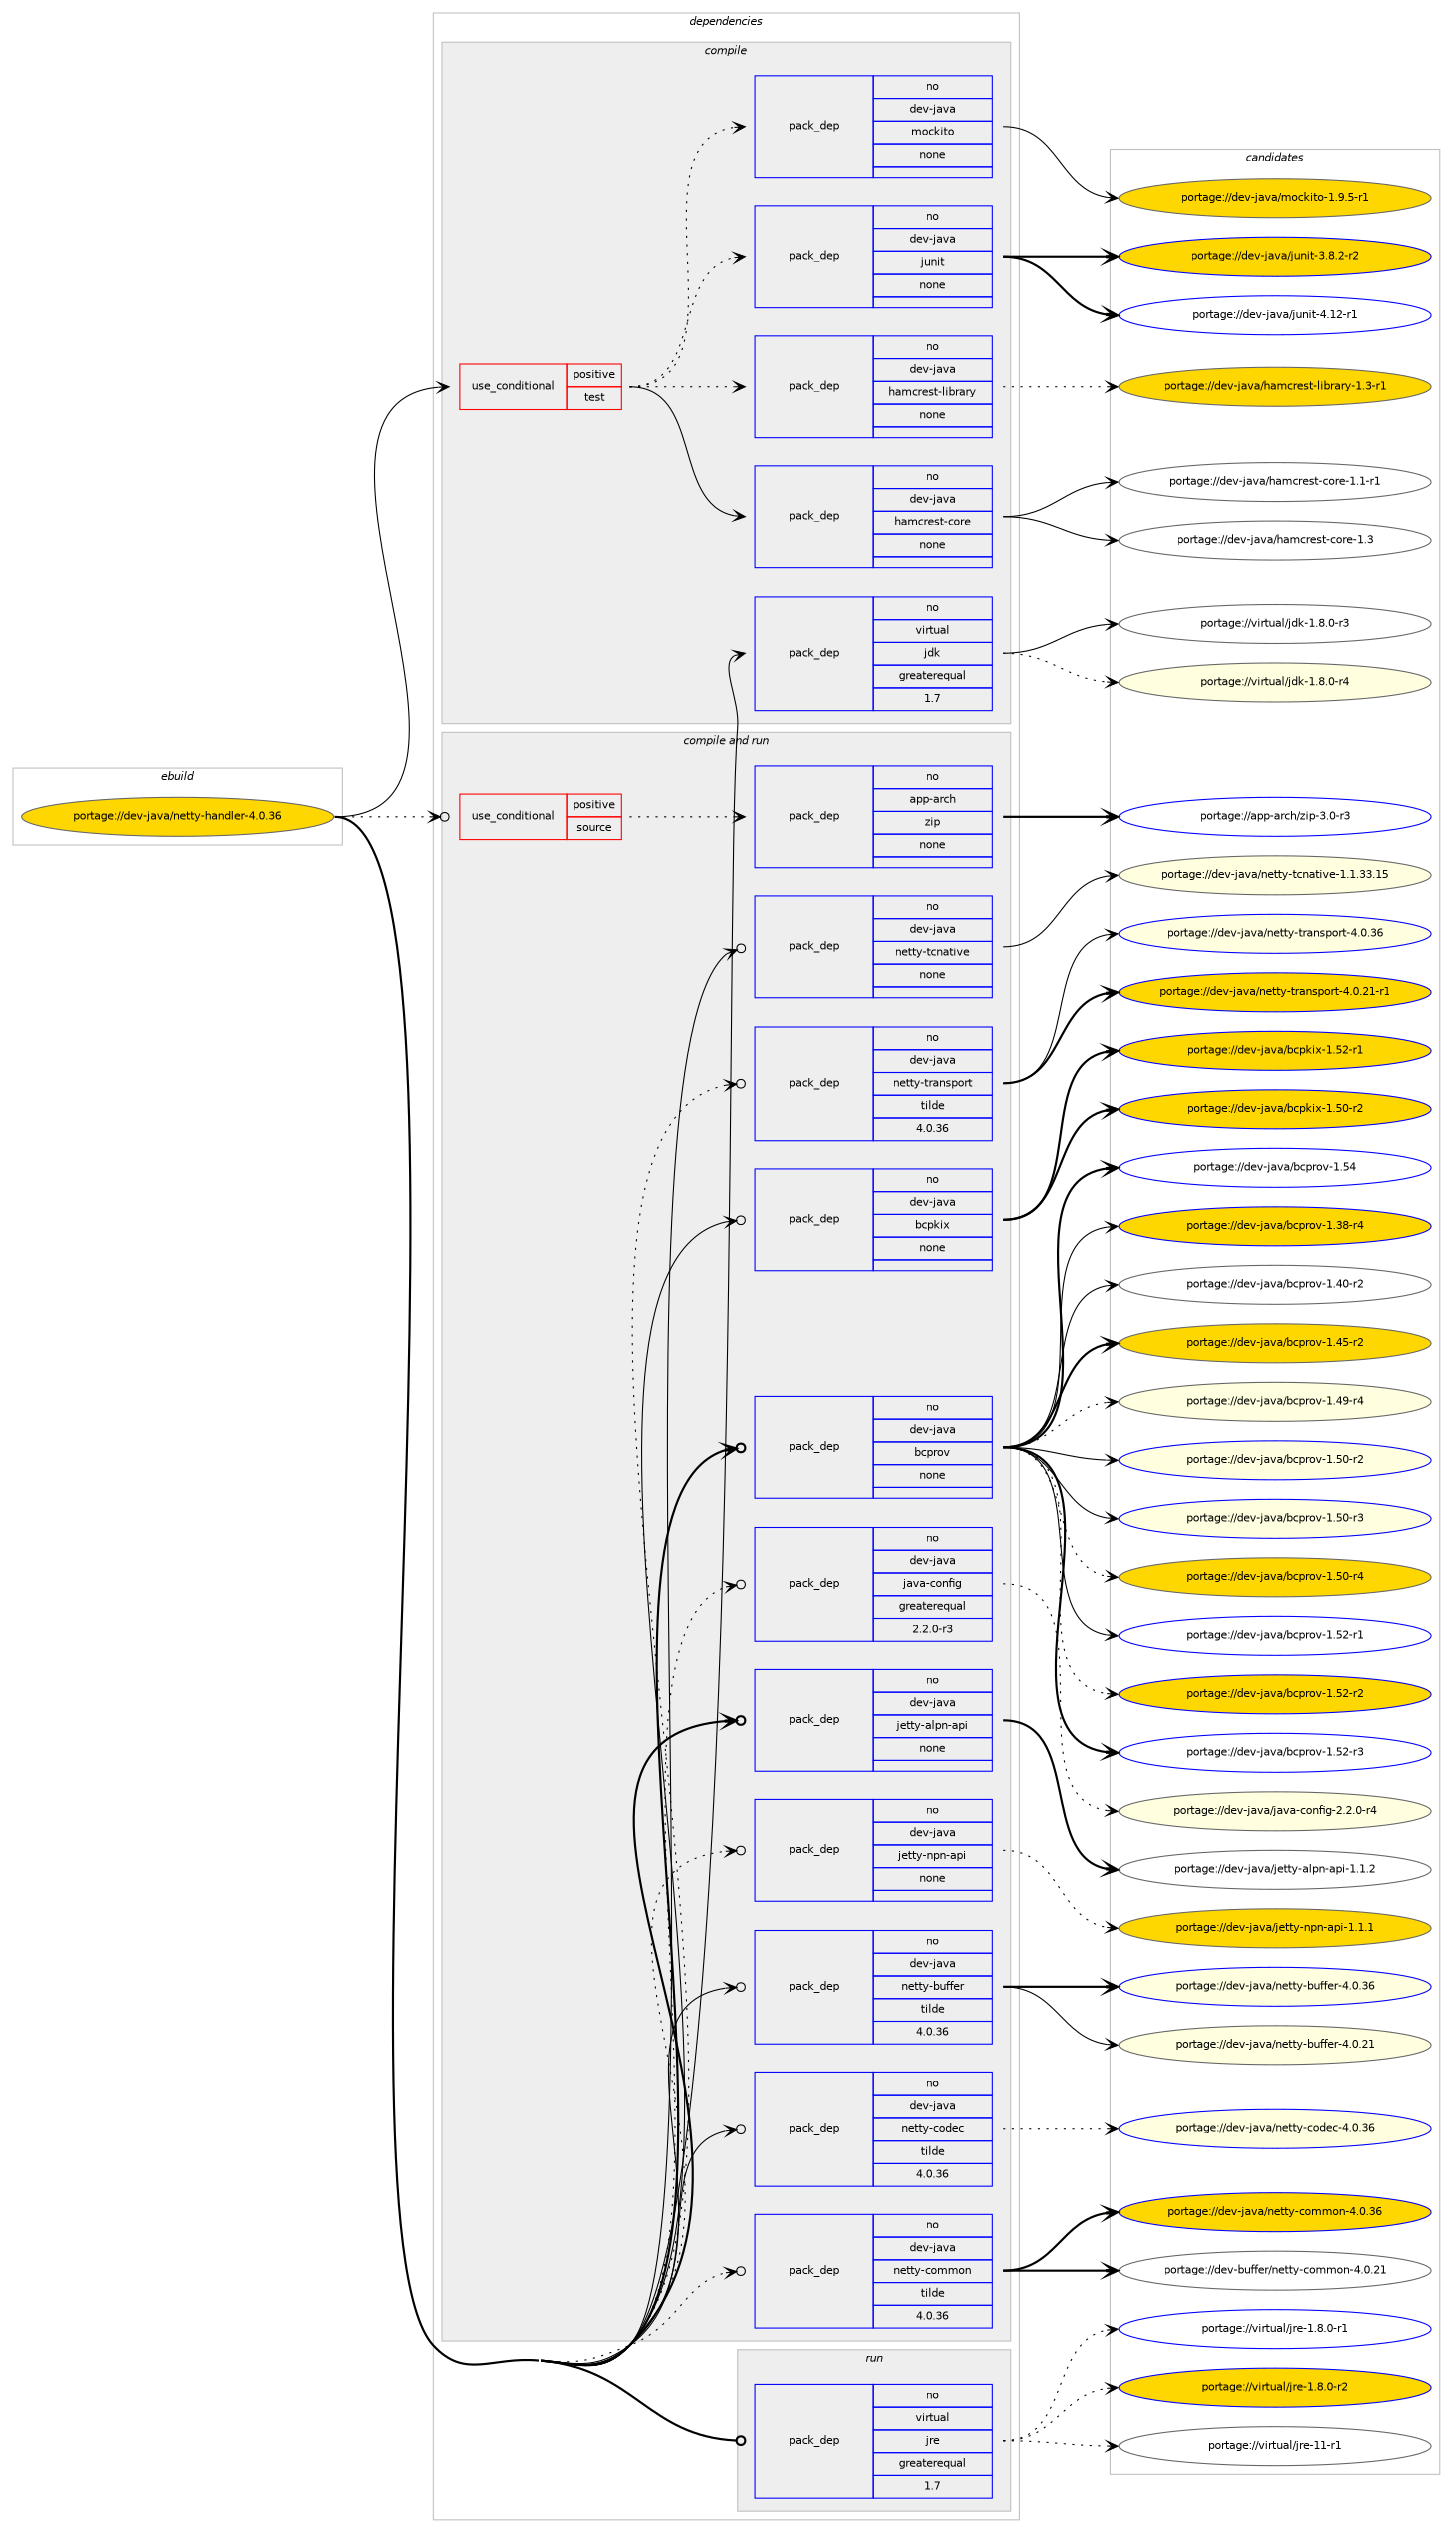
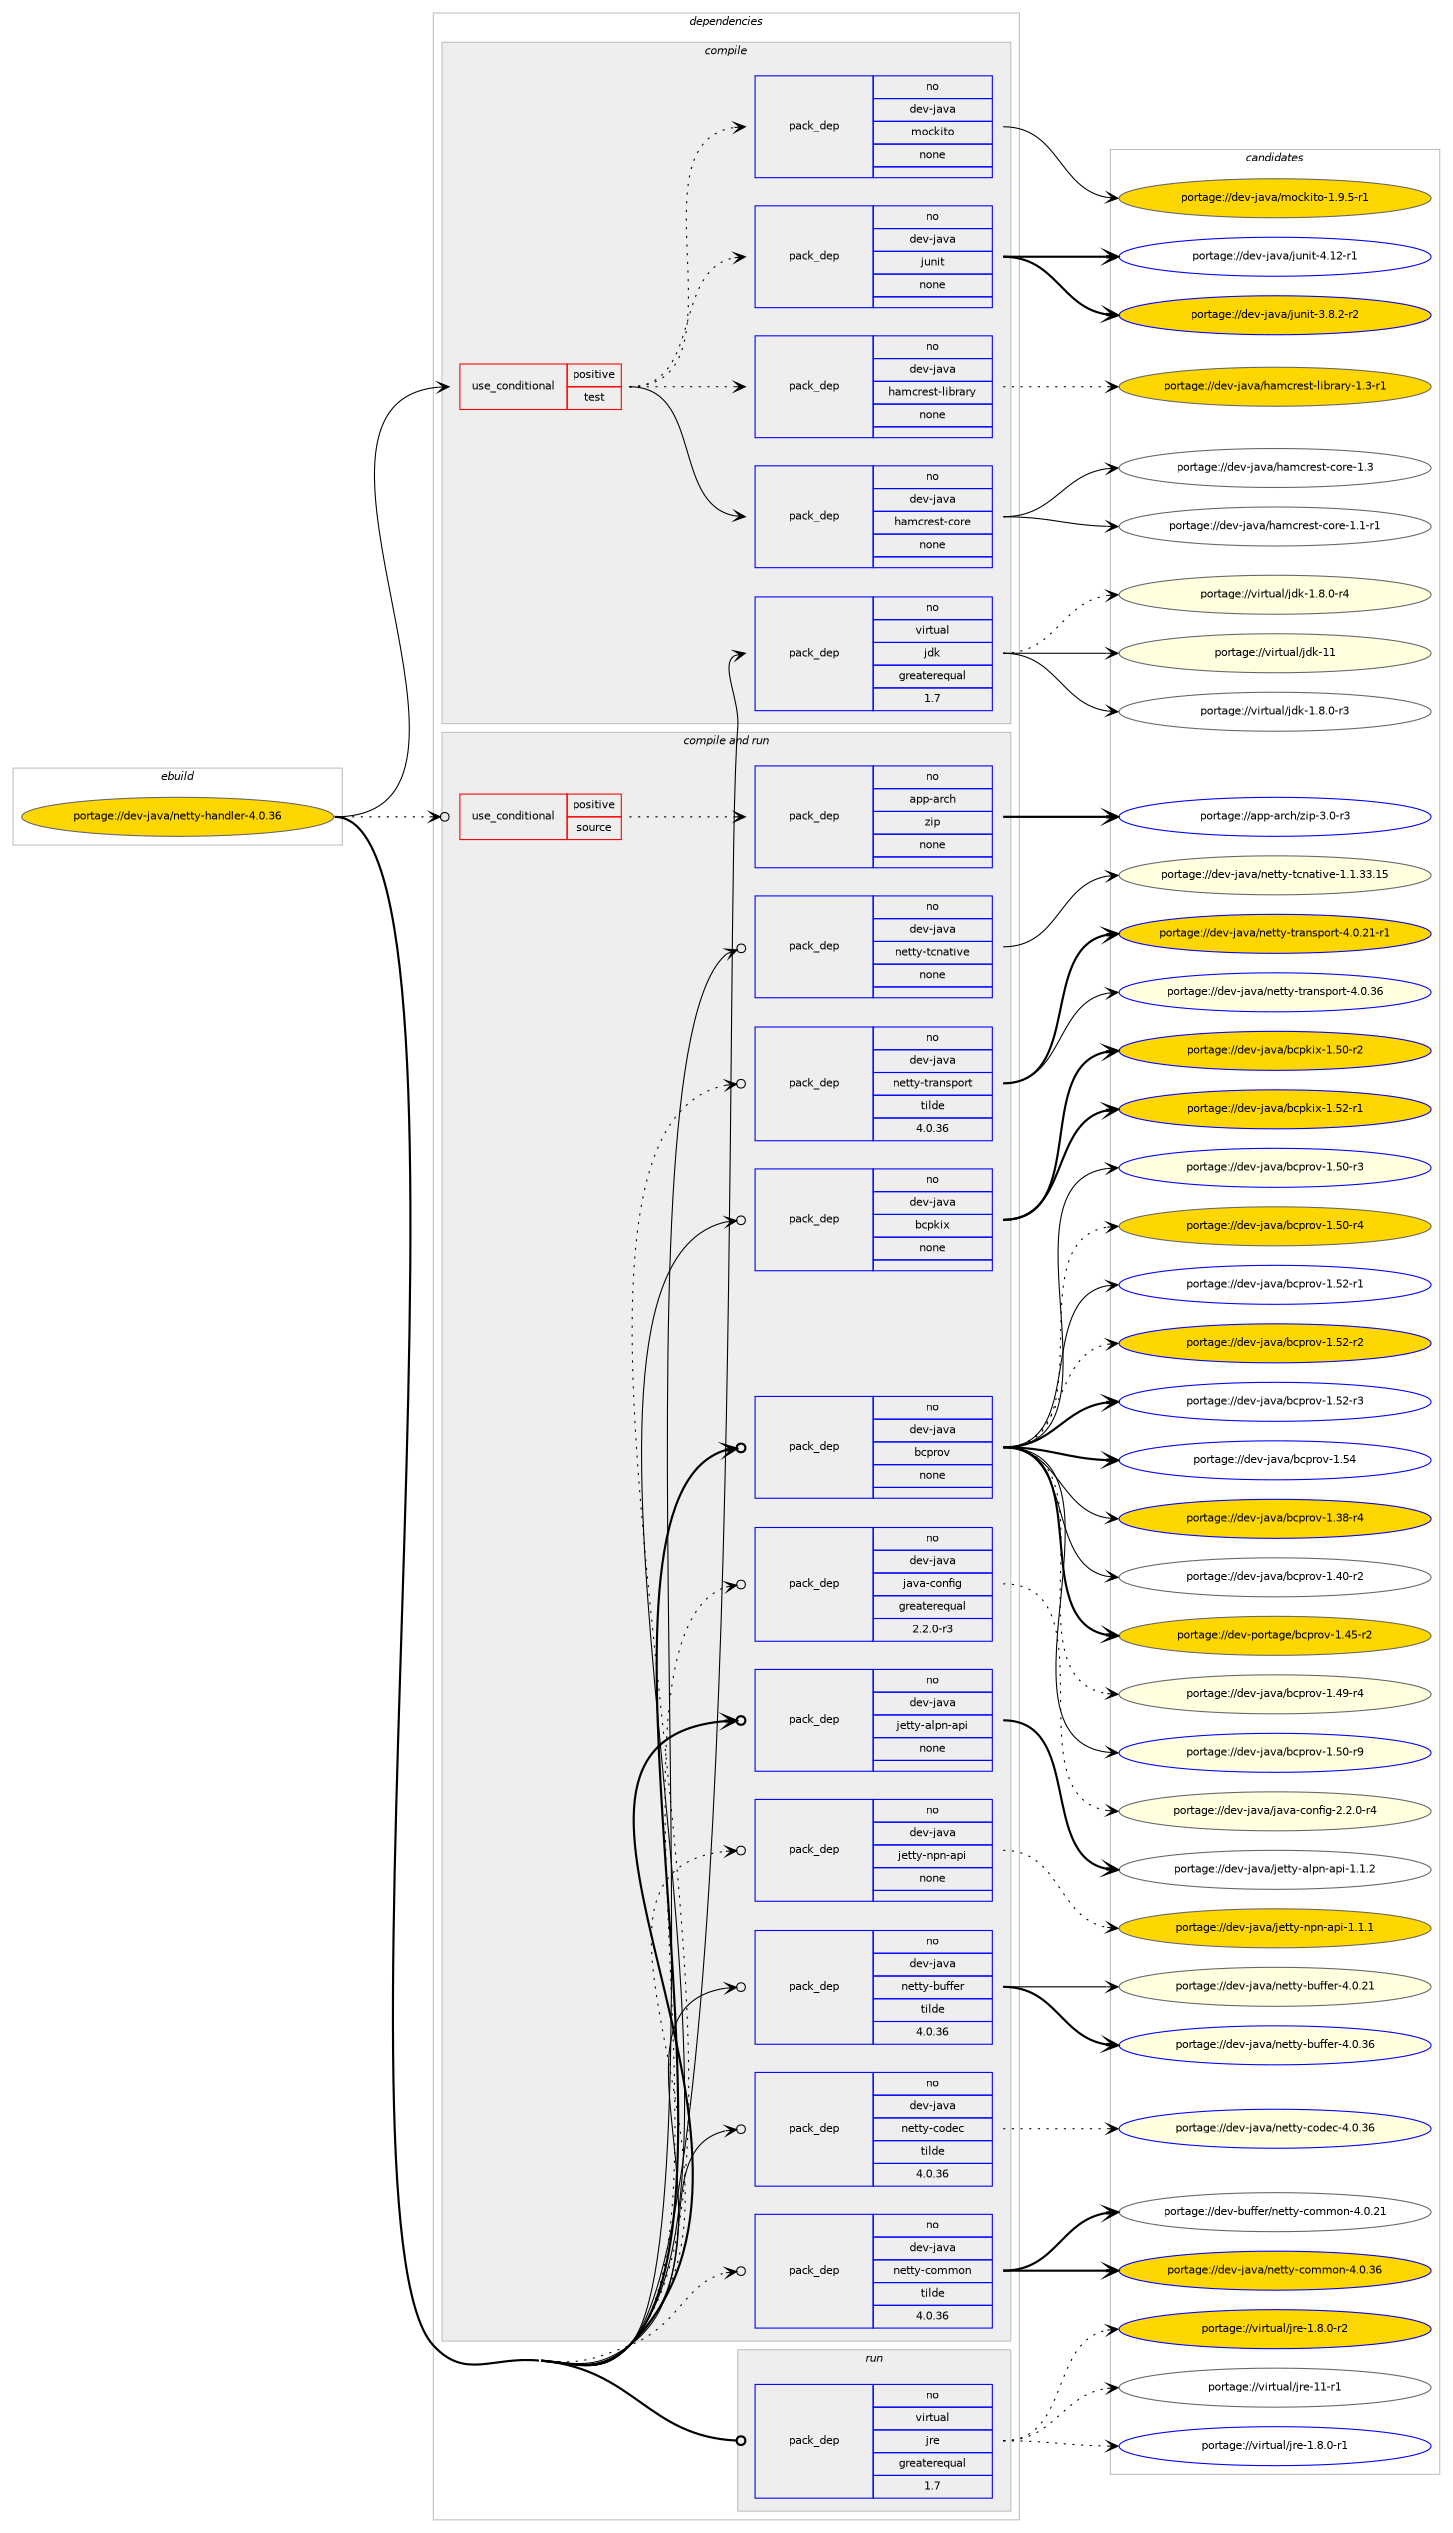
none -> (1275, 653)
(1275, 1343) -> (1275, 1636)
(1275, 1460) -> (1275, 1753)
